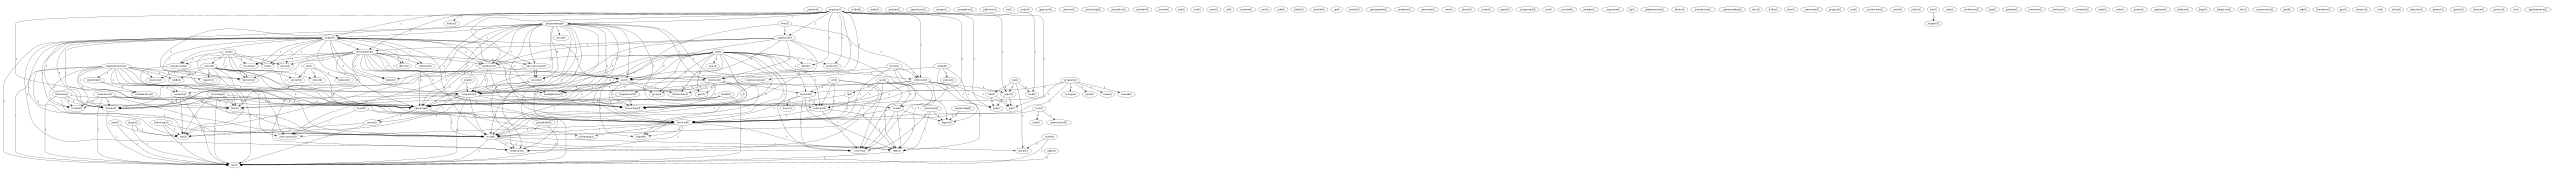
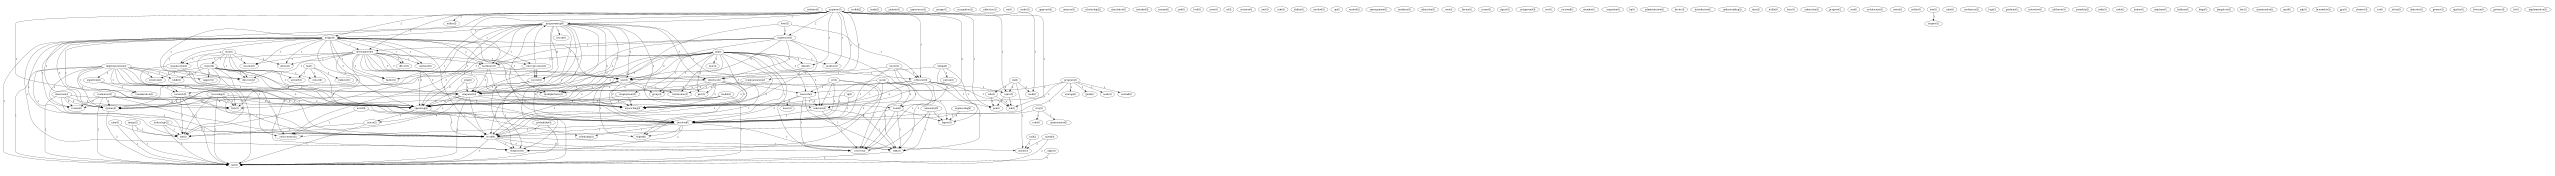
(530, 40) -> (534, 44)
(268, 66) -> none
(866, 87) -> (824, 116)
(356, 101) -> none
none -> (1033, 137)
